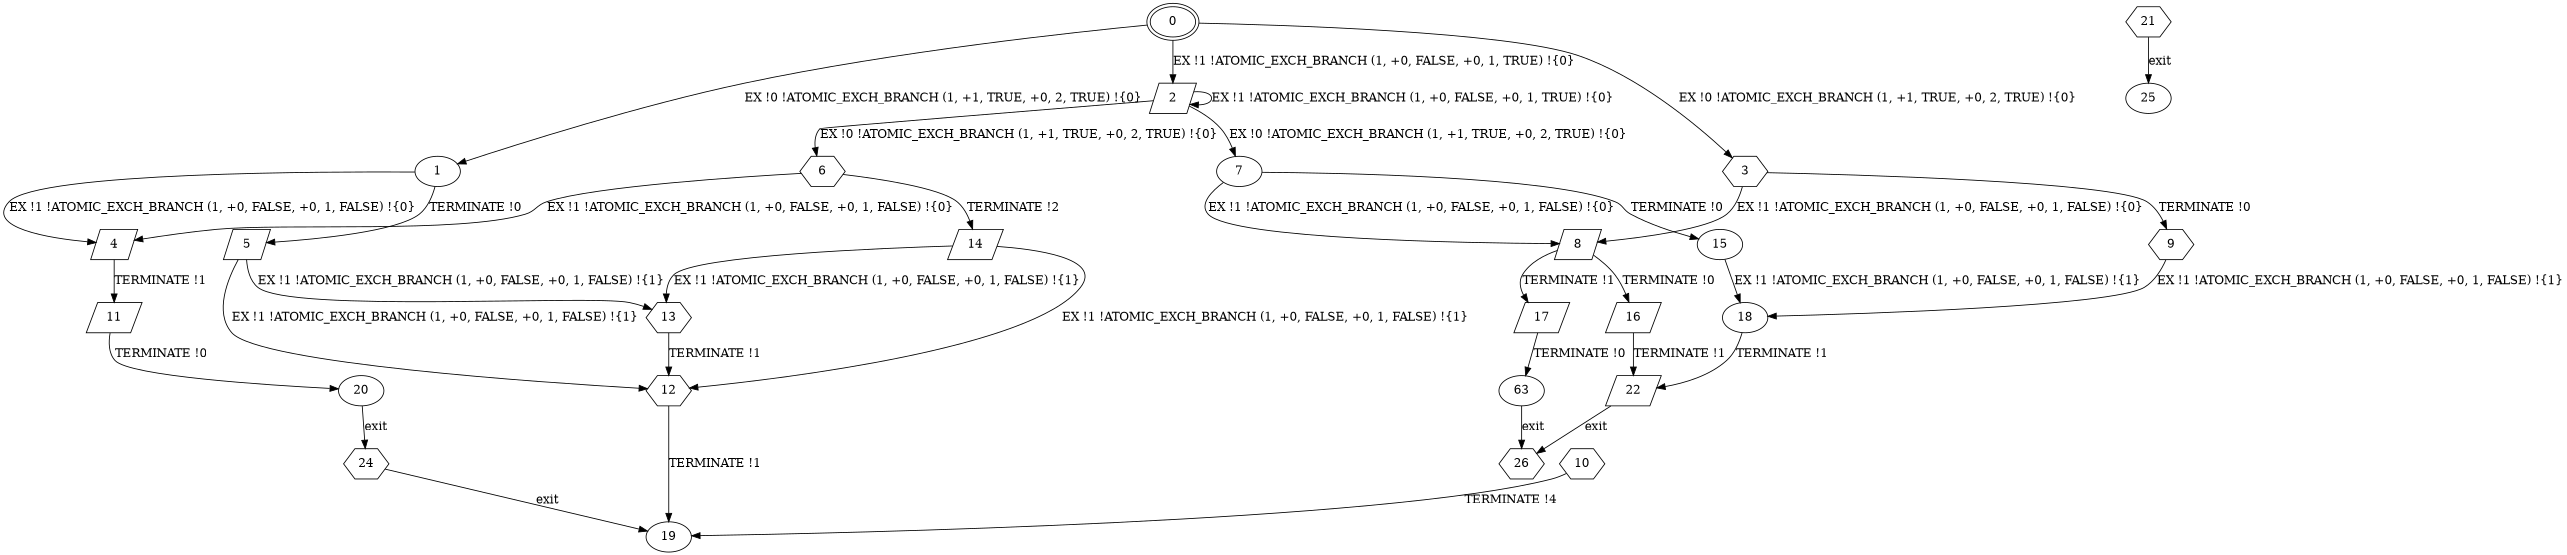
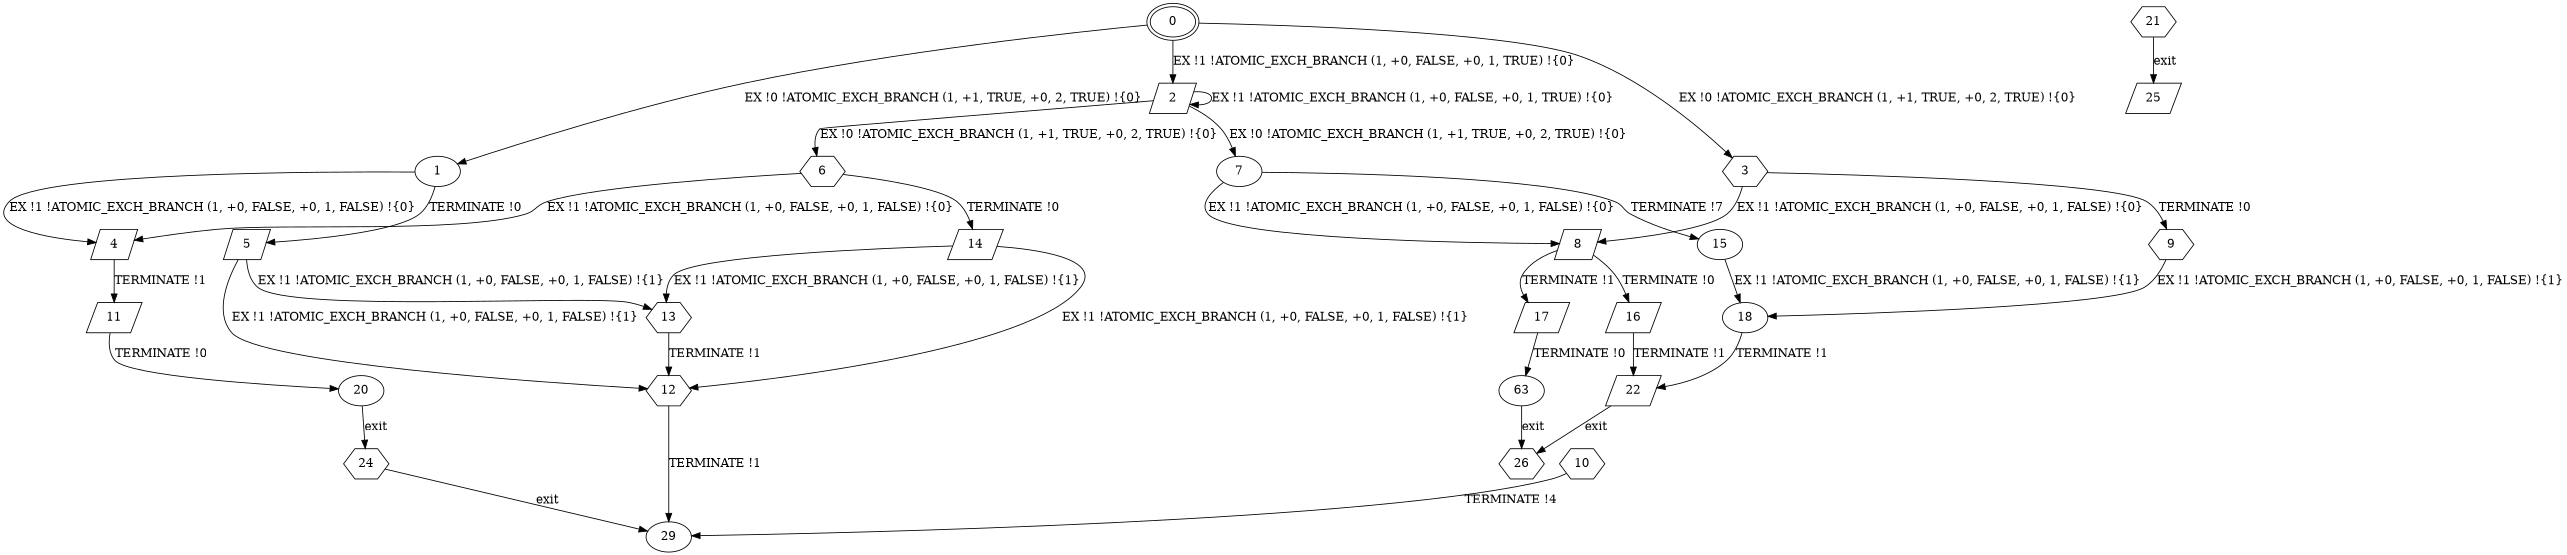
(2149, 98) -> (2154, 98)
(1013, 208) -> (1013, 208)
(1677, 208) -> (1677, 208)
(669, 537) -> (669, 537)
